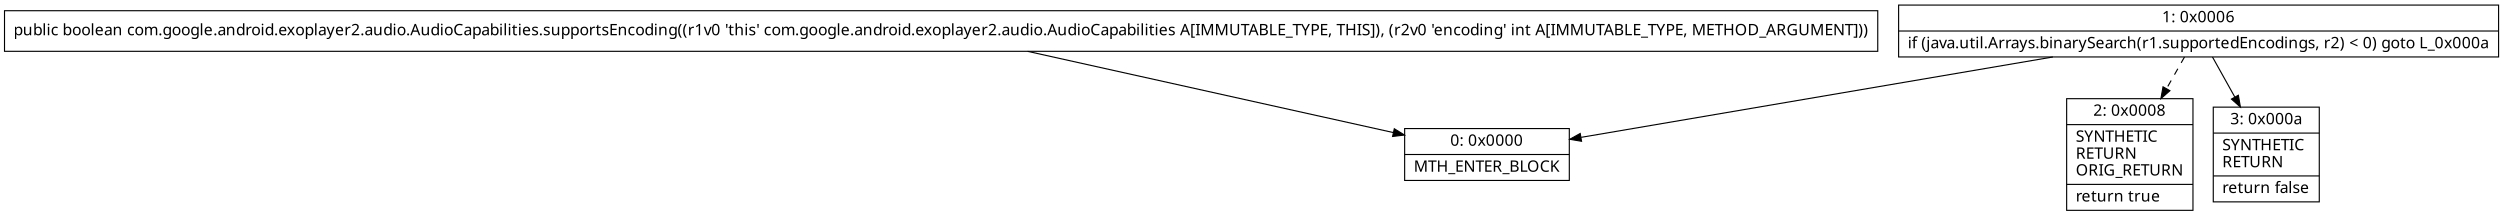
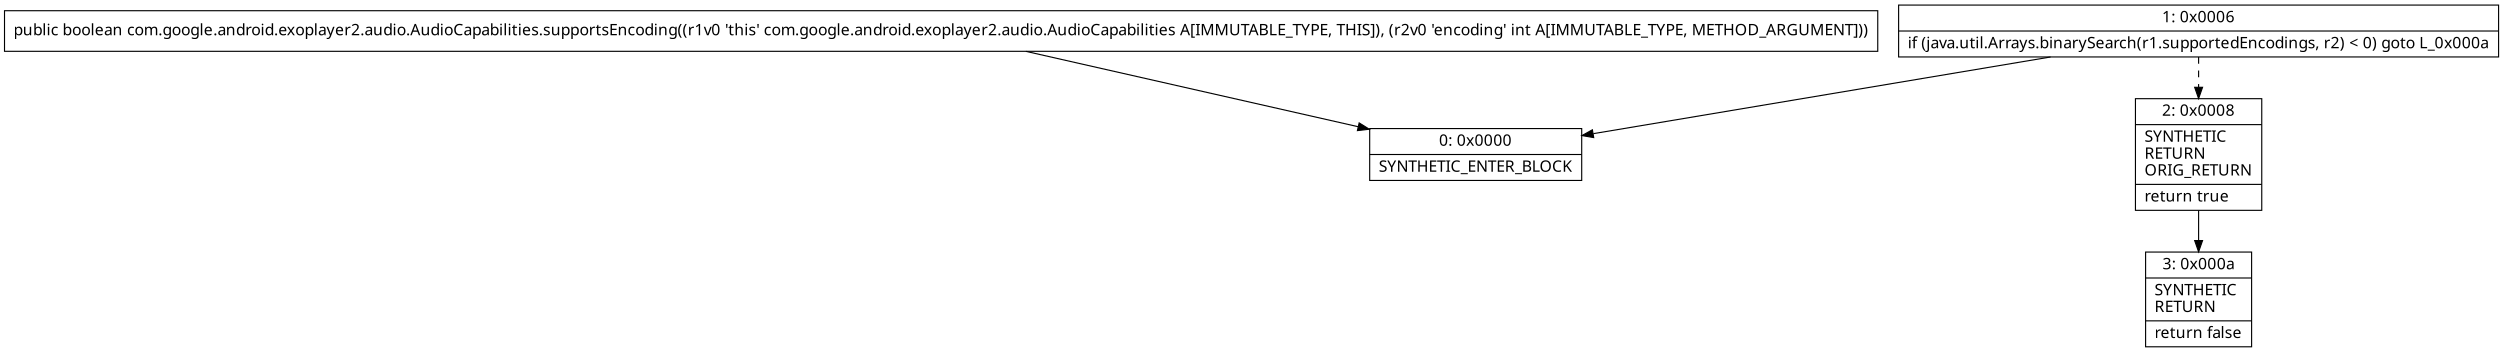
(2224, 77) -> (2199, 225)
(1487, 167) -> (1476, 167)
